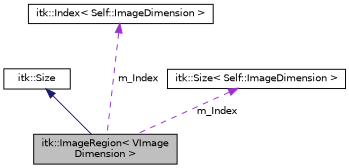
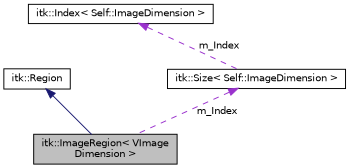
(37, 79) -> (37, 79)
(113, 84) -> (193, 49)
